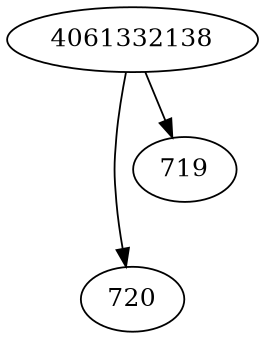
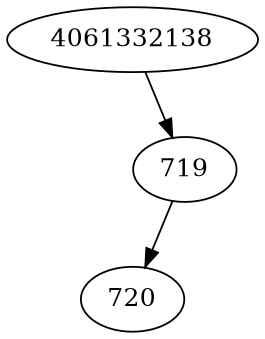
(115, 160) -> (162, 226)
